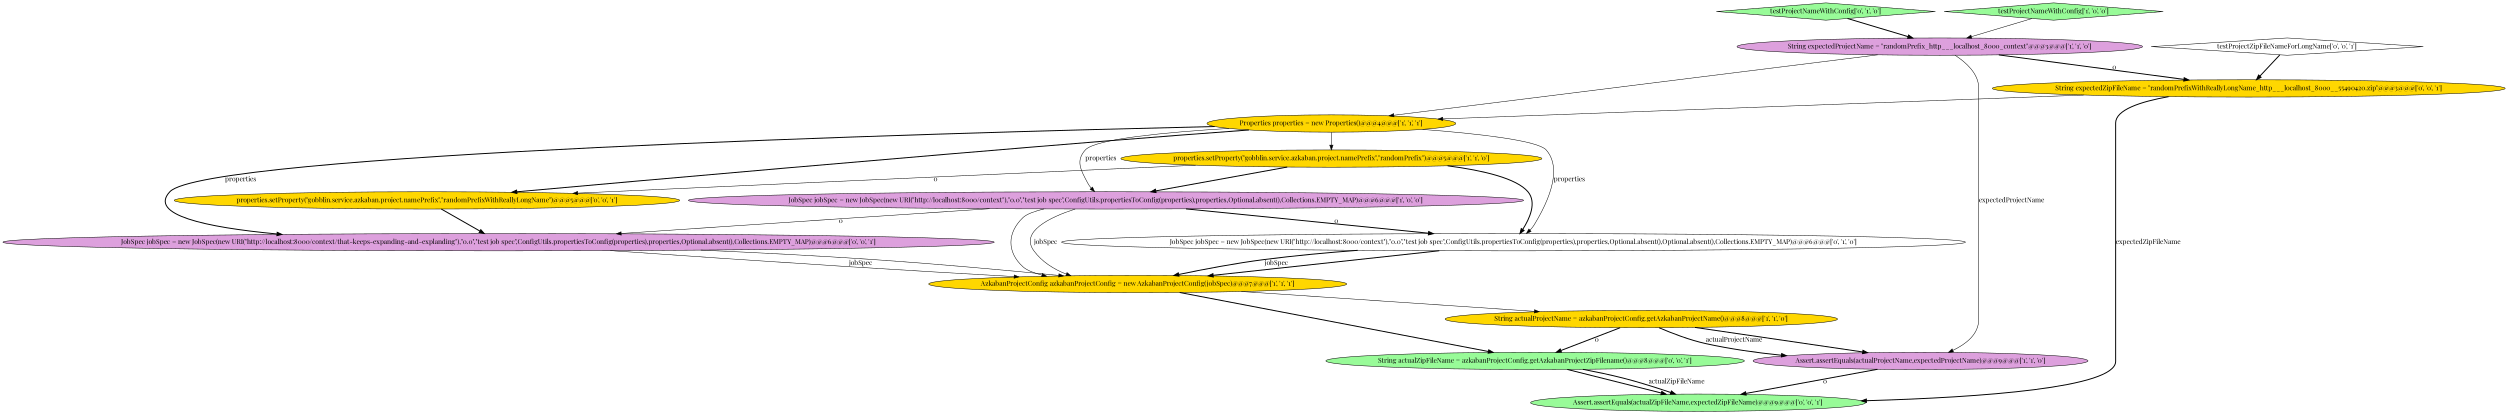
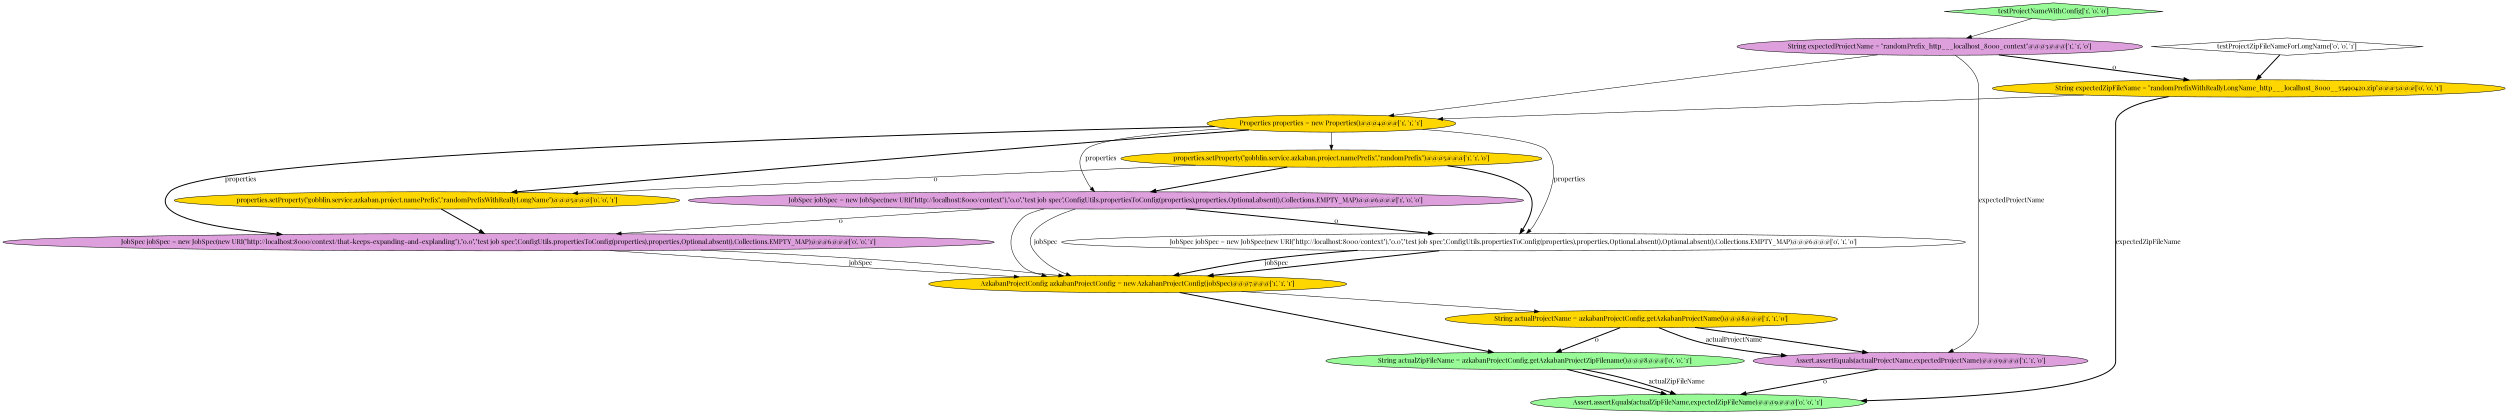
(1826, 12) -> none
